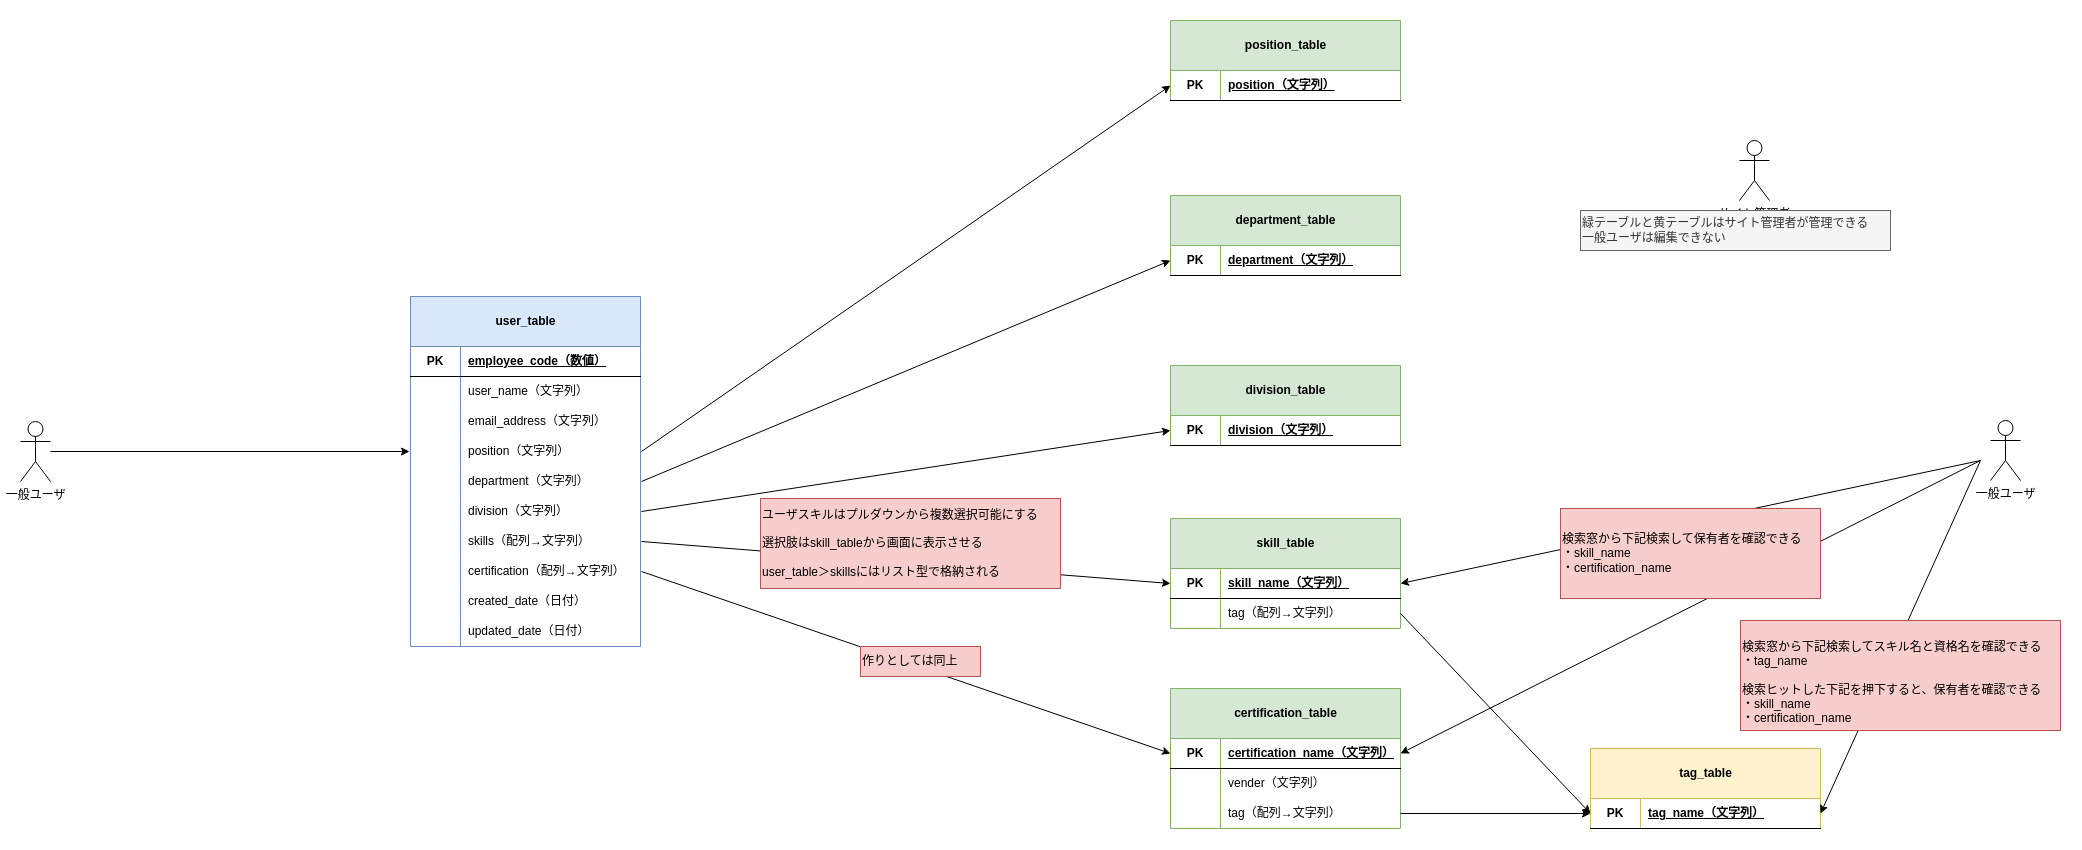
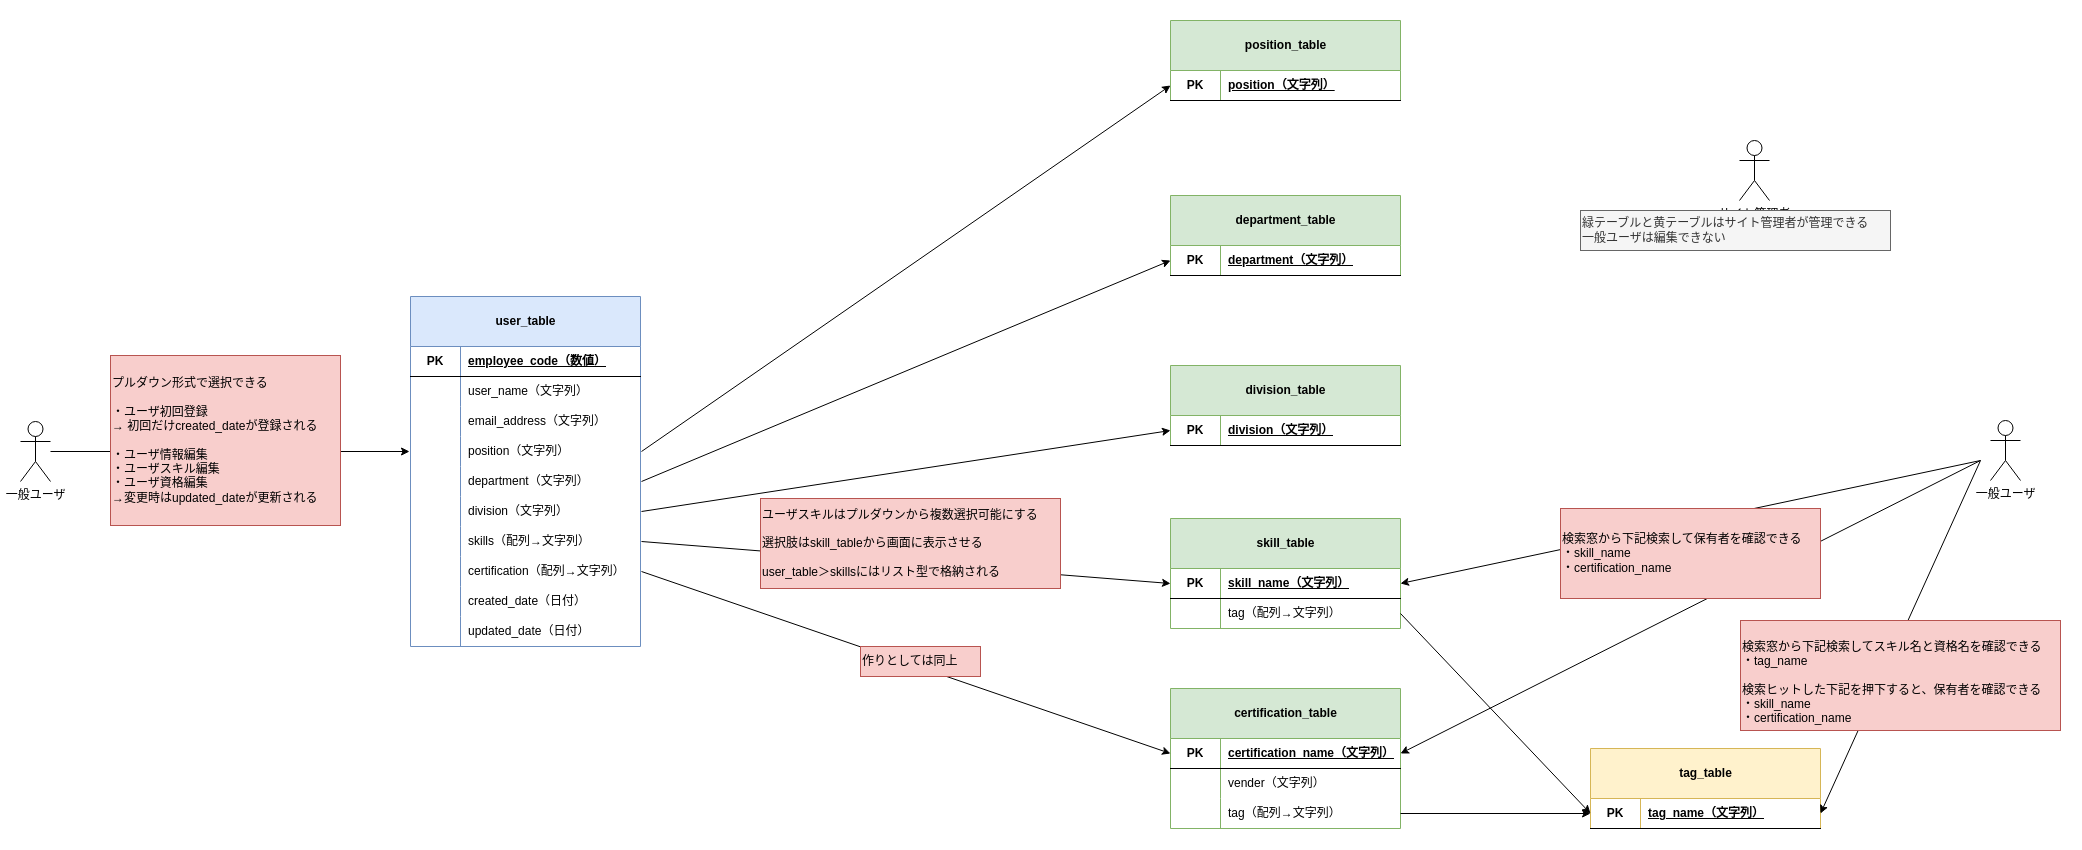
none -> (226, 441)
